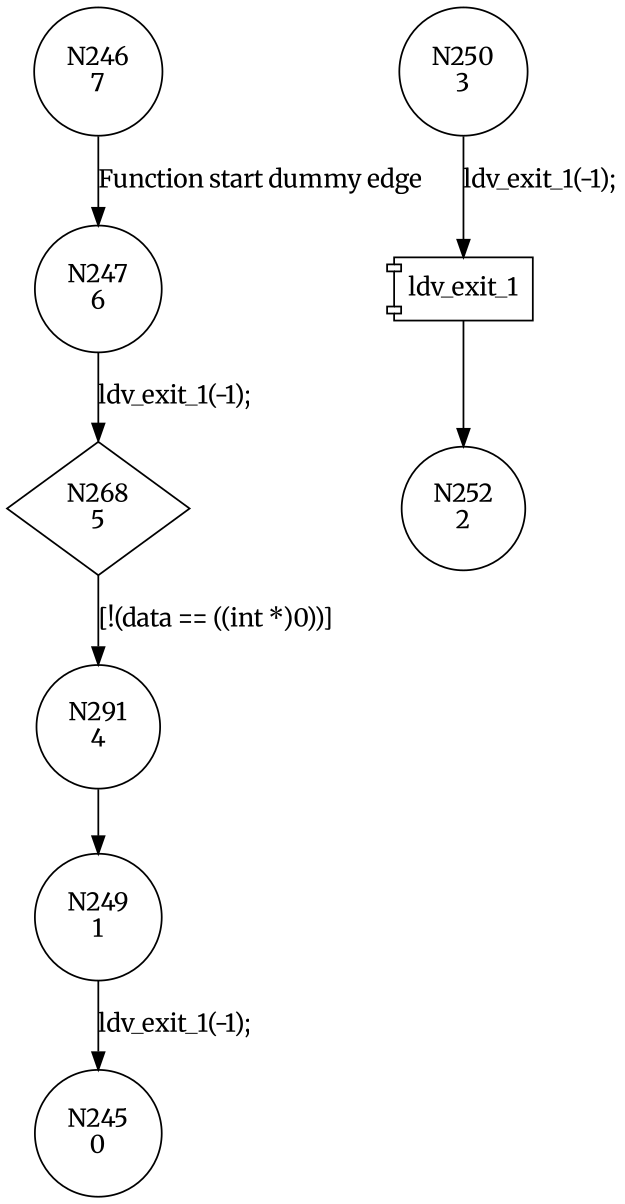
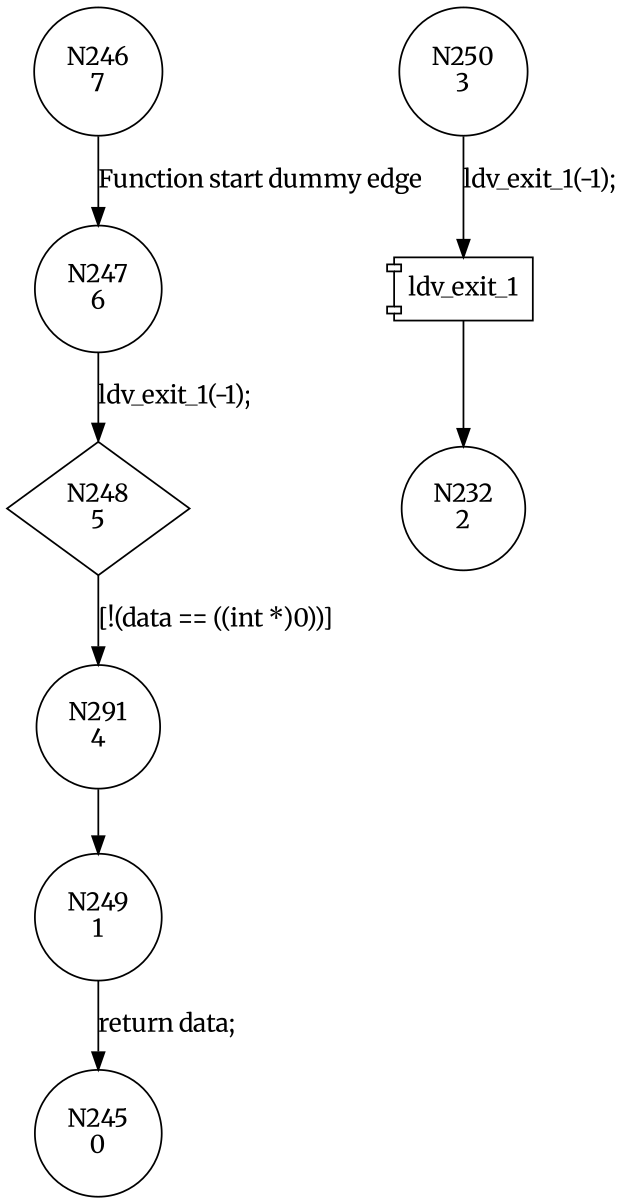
(98, 509) -> (98, 509)
(463, 509) -> (463, 509)
(176, 1025) -> (168, 1025)
